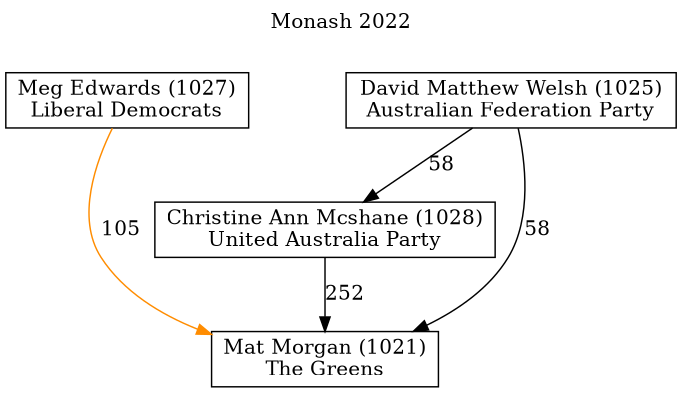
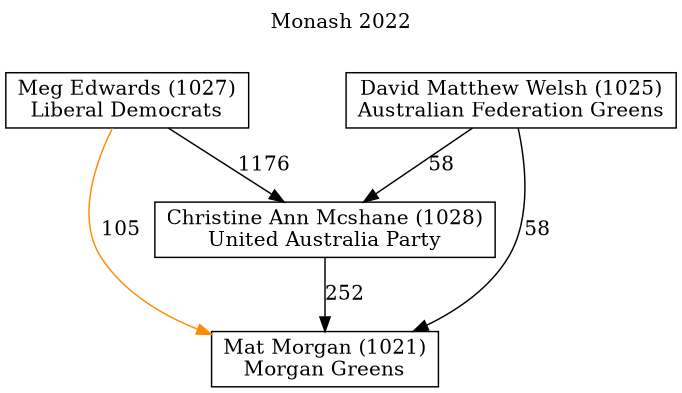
(511, 100) -> (511, 100)
none -> (220, 161)
(325, 359) -> (325, 359)
